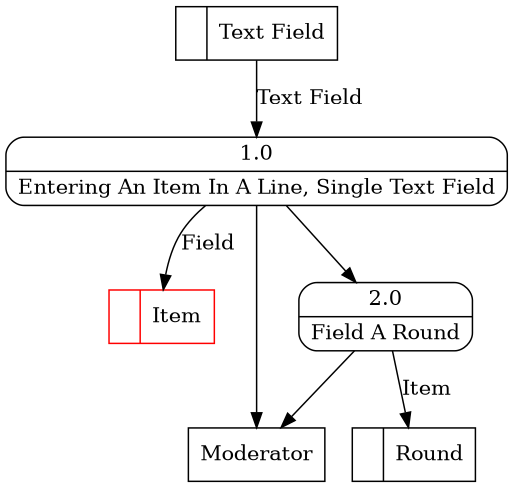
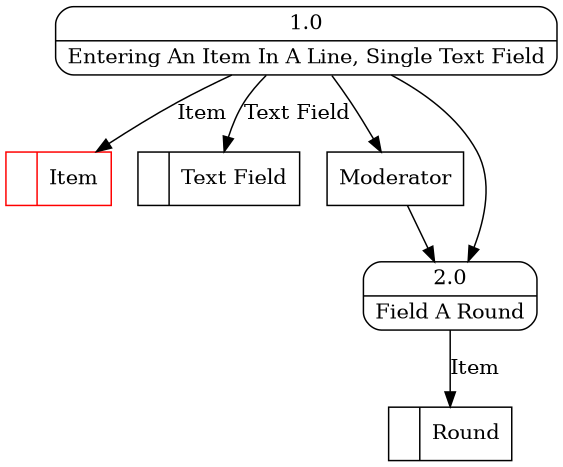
(257, 91) -> (243, 104)
(208, 244) -> (202, 113)
(323, 384) -> (418, 227)
